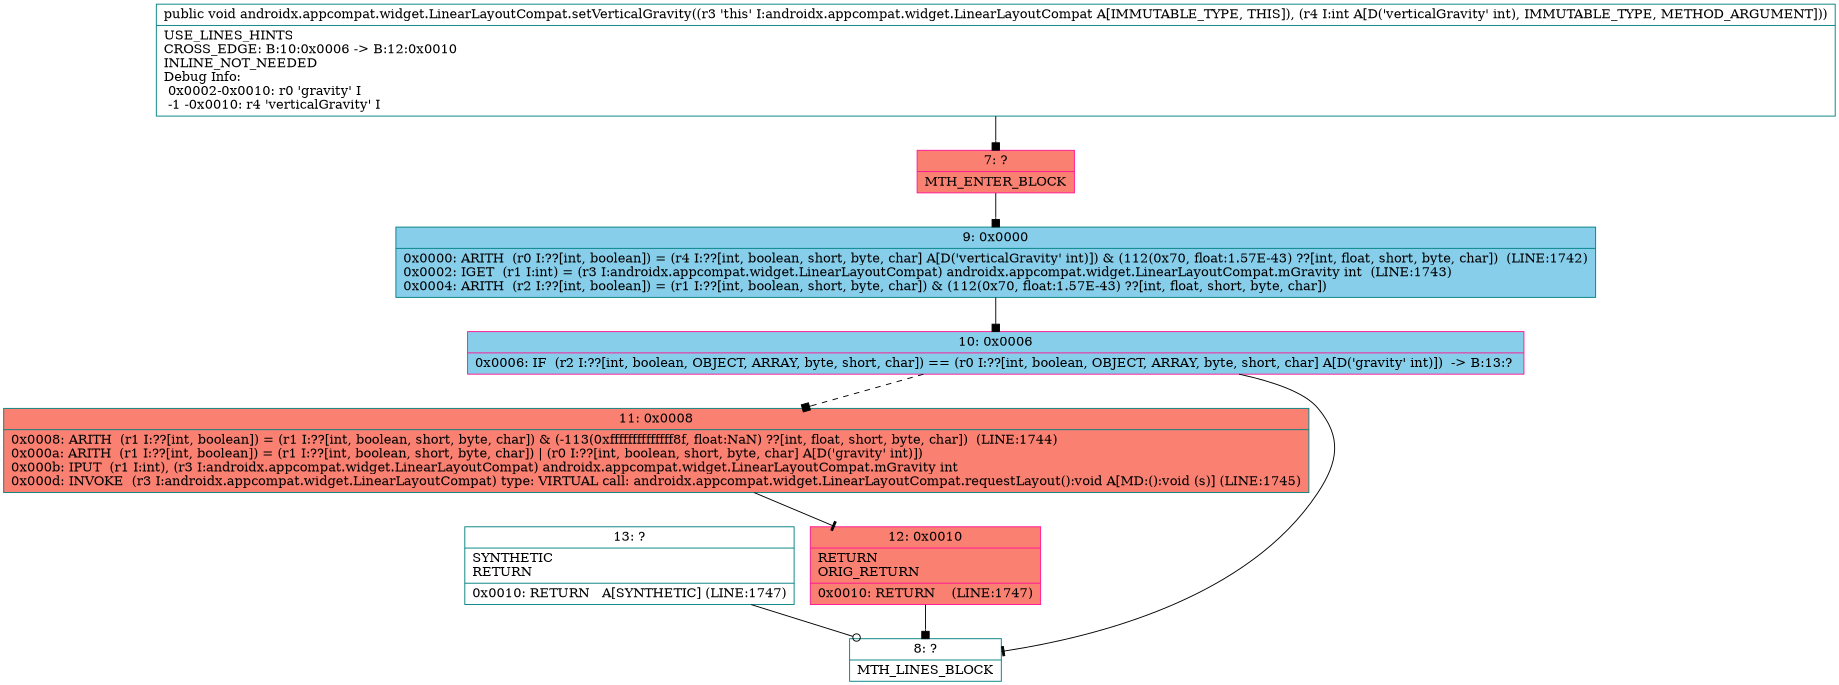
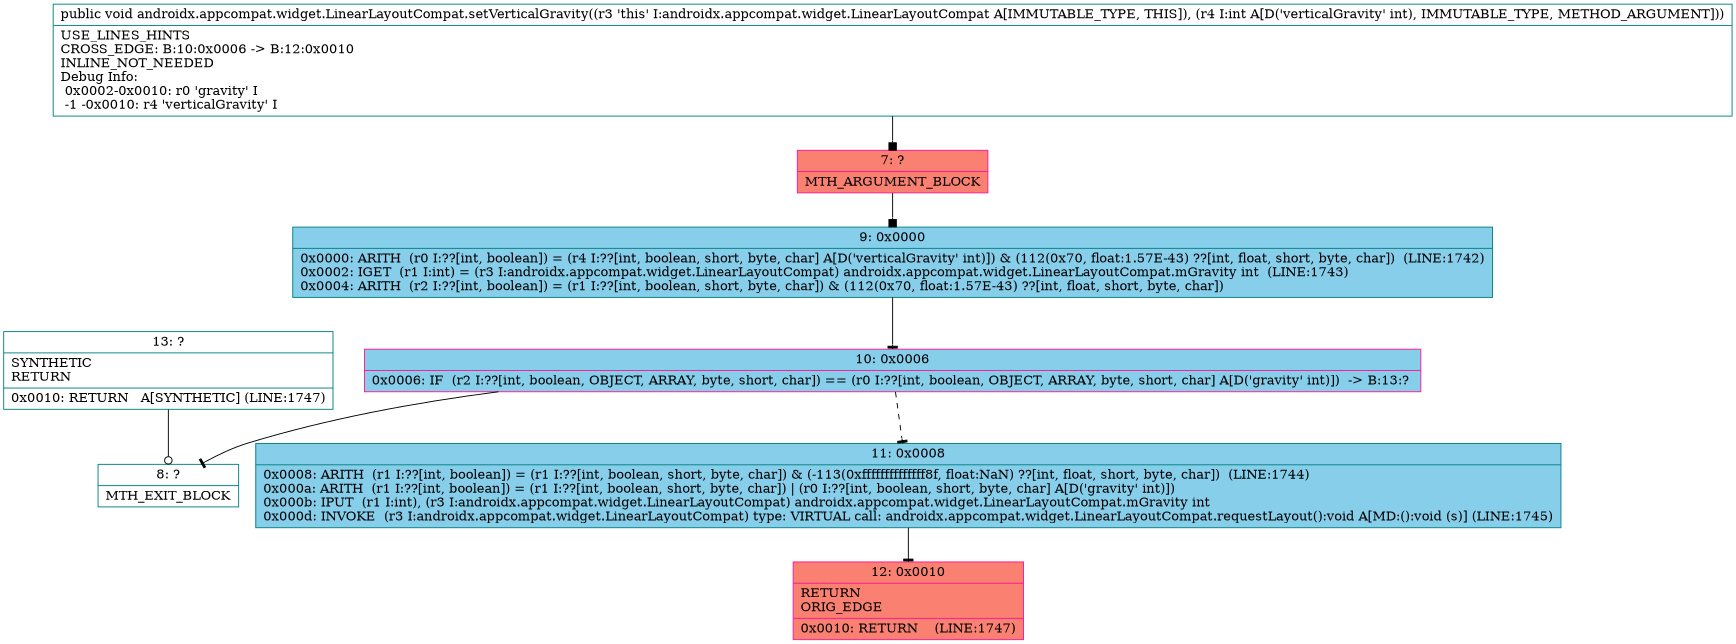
(996, 182) -> (893, 182)
(996, 310) -> (893, 321)
(867, 390) -> (899, 415)
(656, 450) -> (908, 486)
(869, 572) -> (842, 607)
(925, 617) -> none
(925, 670) -> (168, 496)
